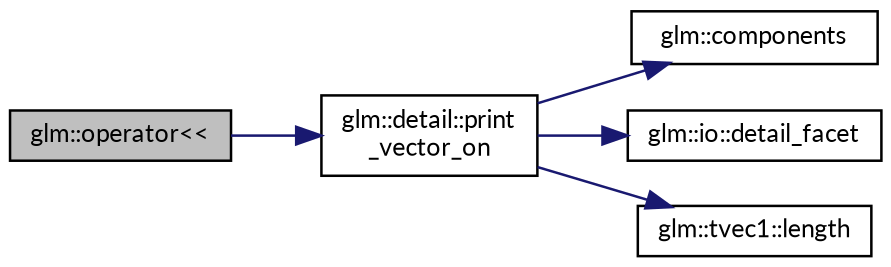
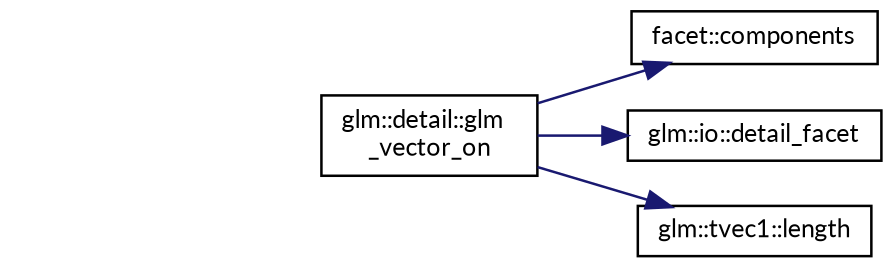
(755, 38) -> (755, 38)
(121, 136) -> none
(429, 136) -> (429, 136)
